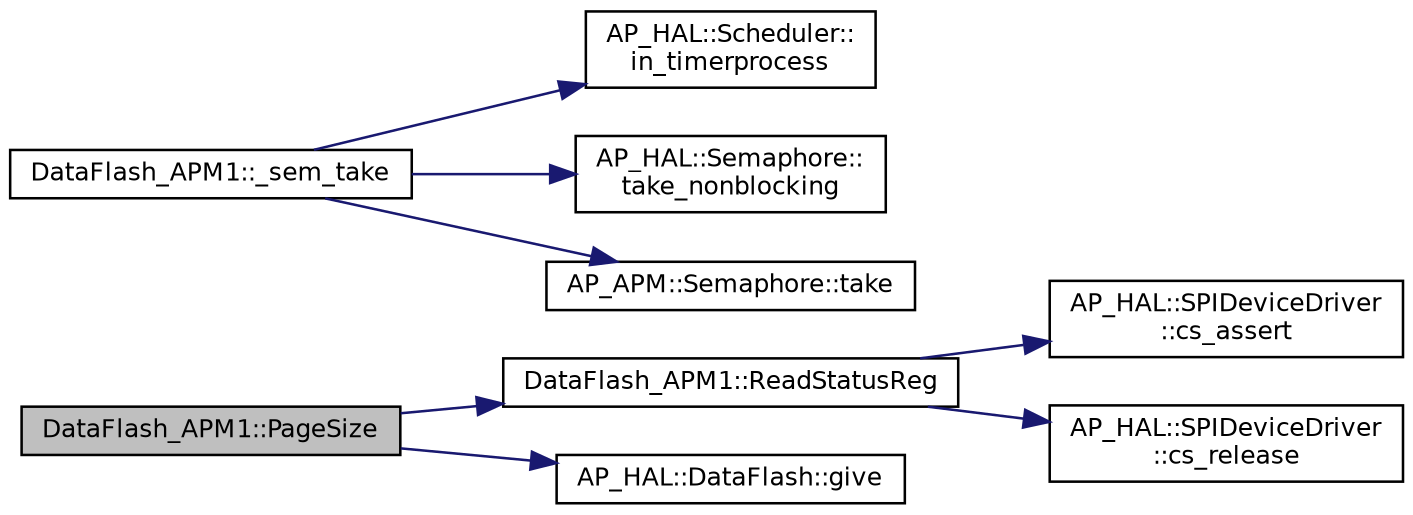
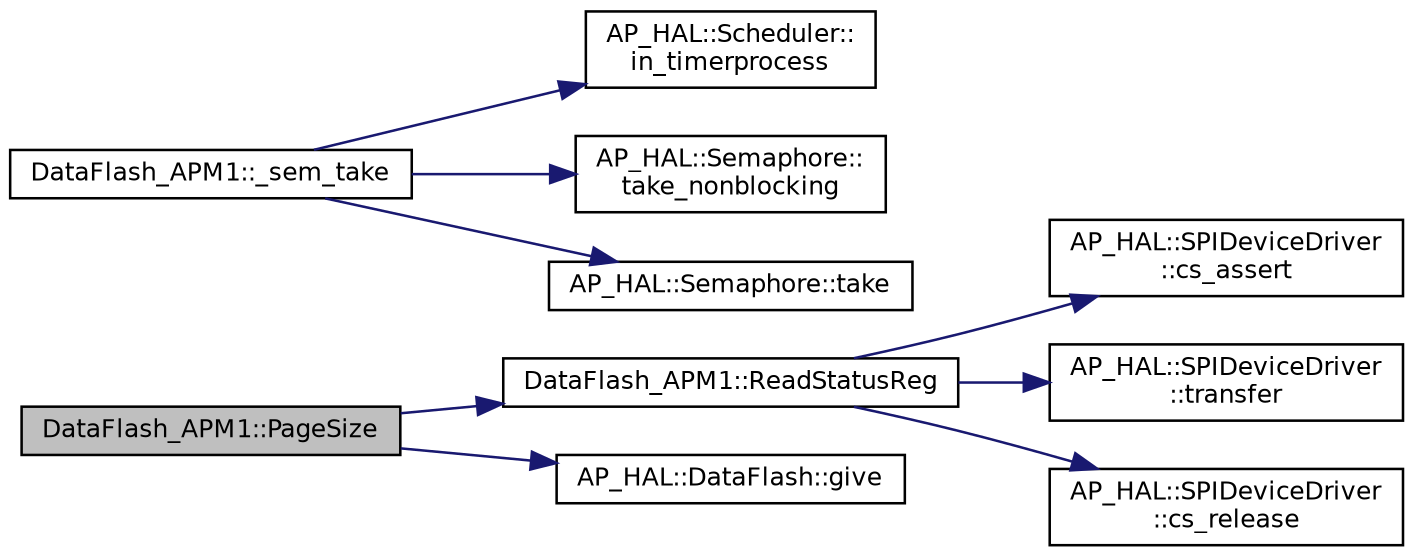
(731, 286) -> (731, 286)
none -> (1226, 383)
